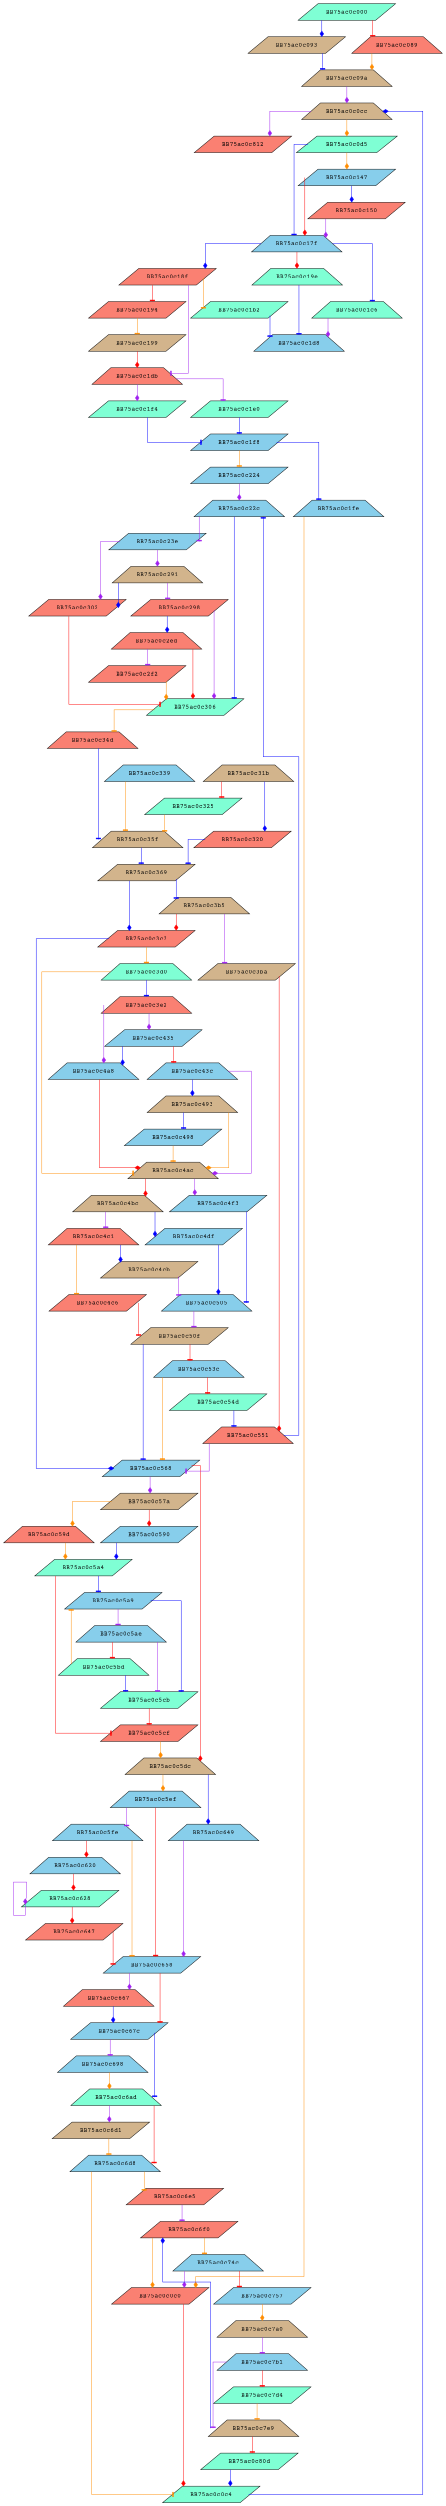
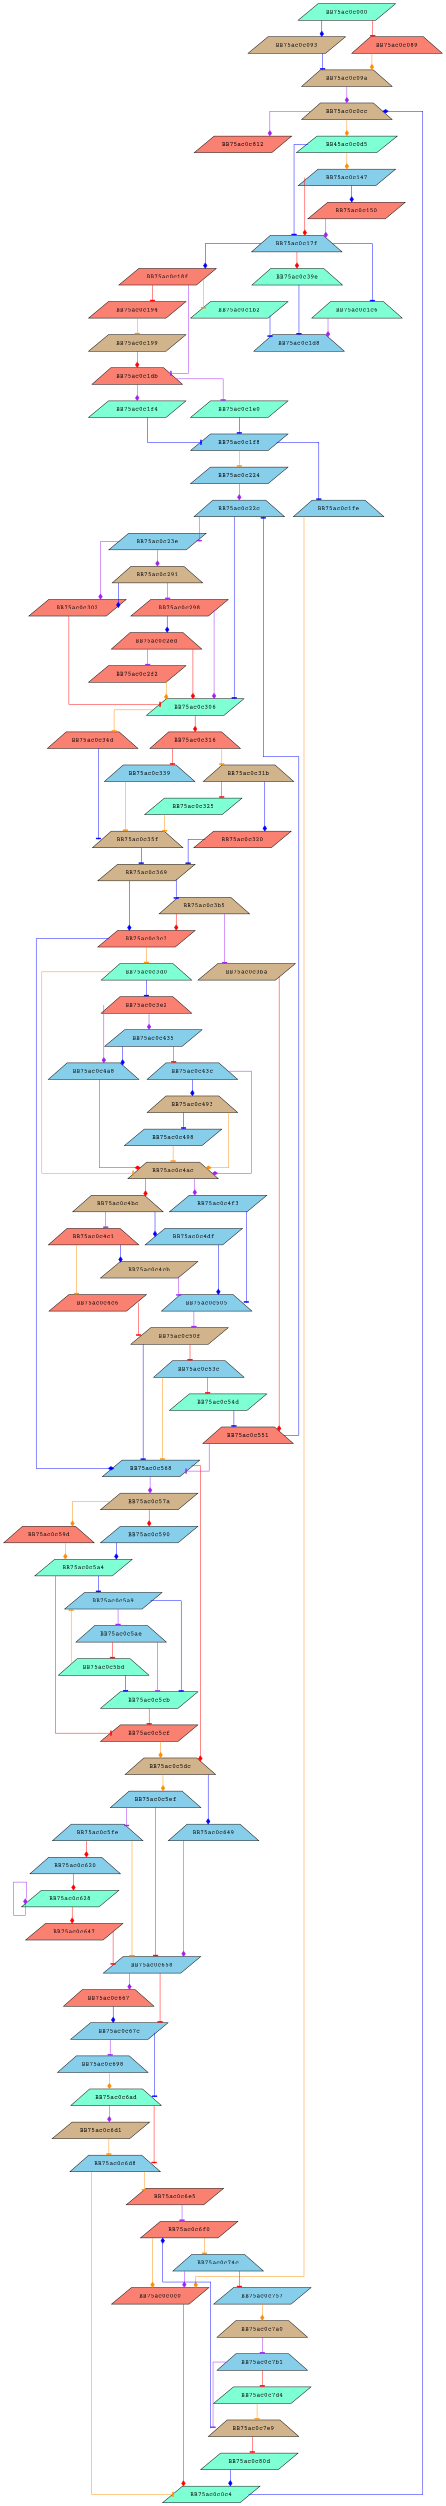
(347, 144) -> (347, 144)
(297, 277) -> (297, 277)
none -> (195, 740)
